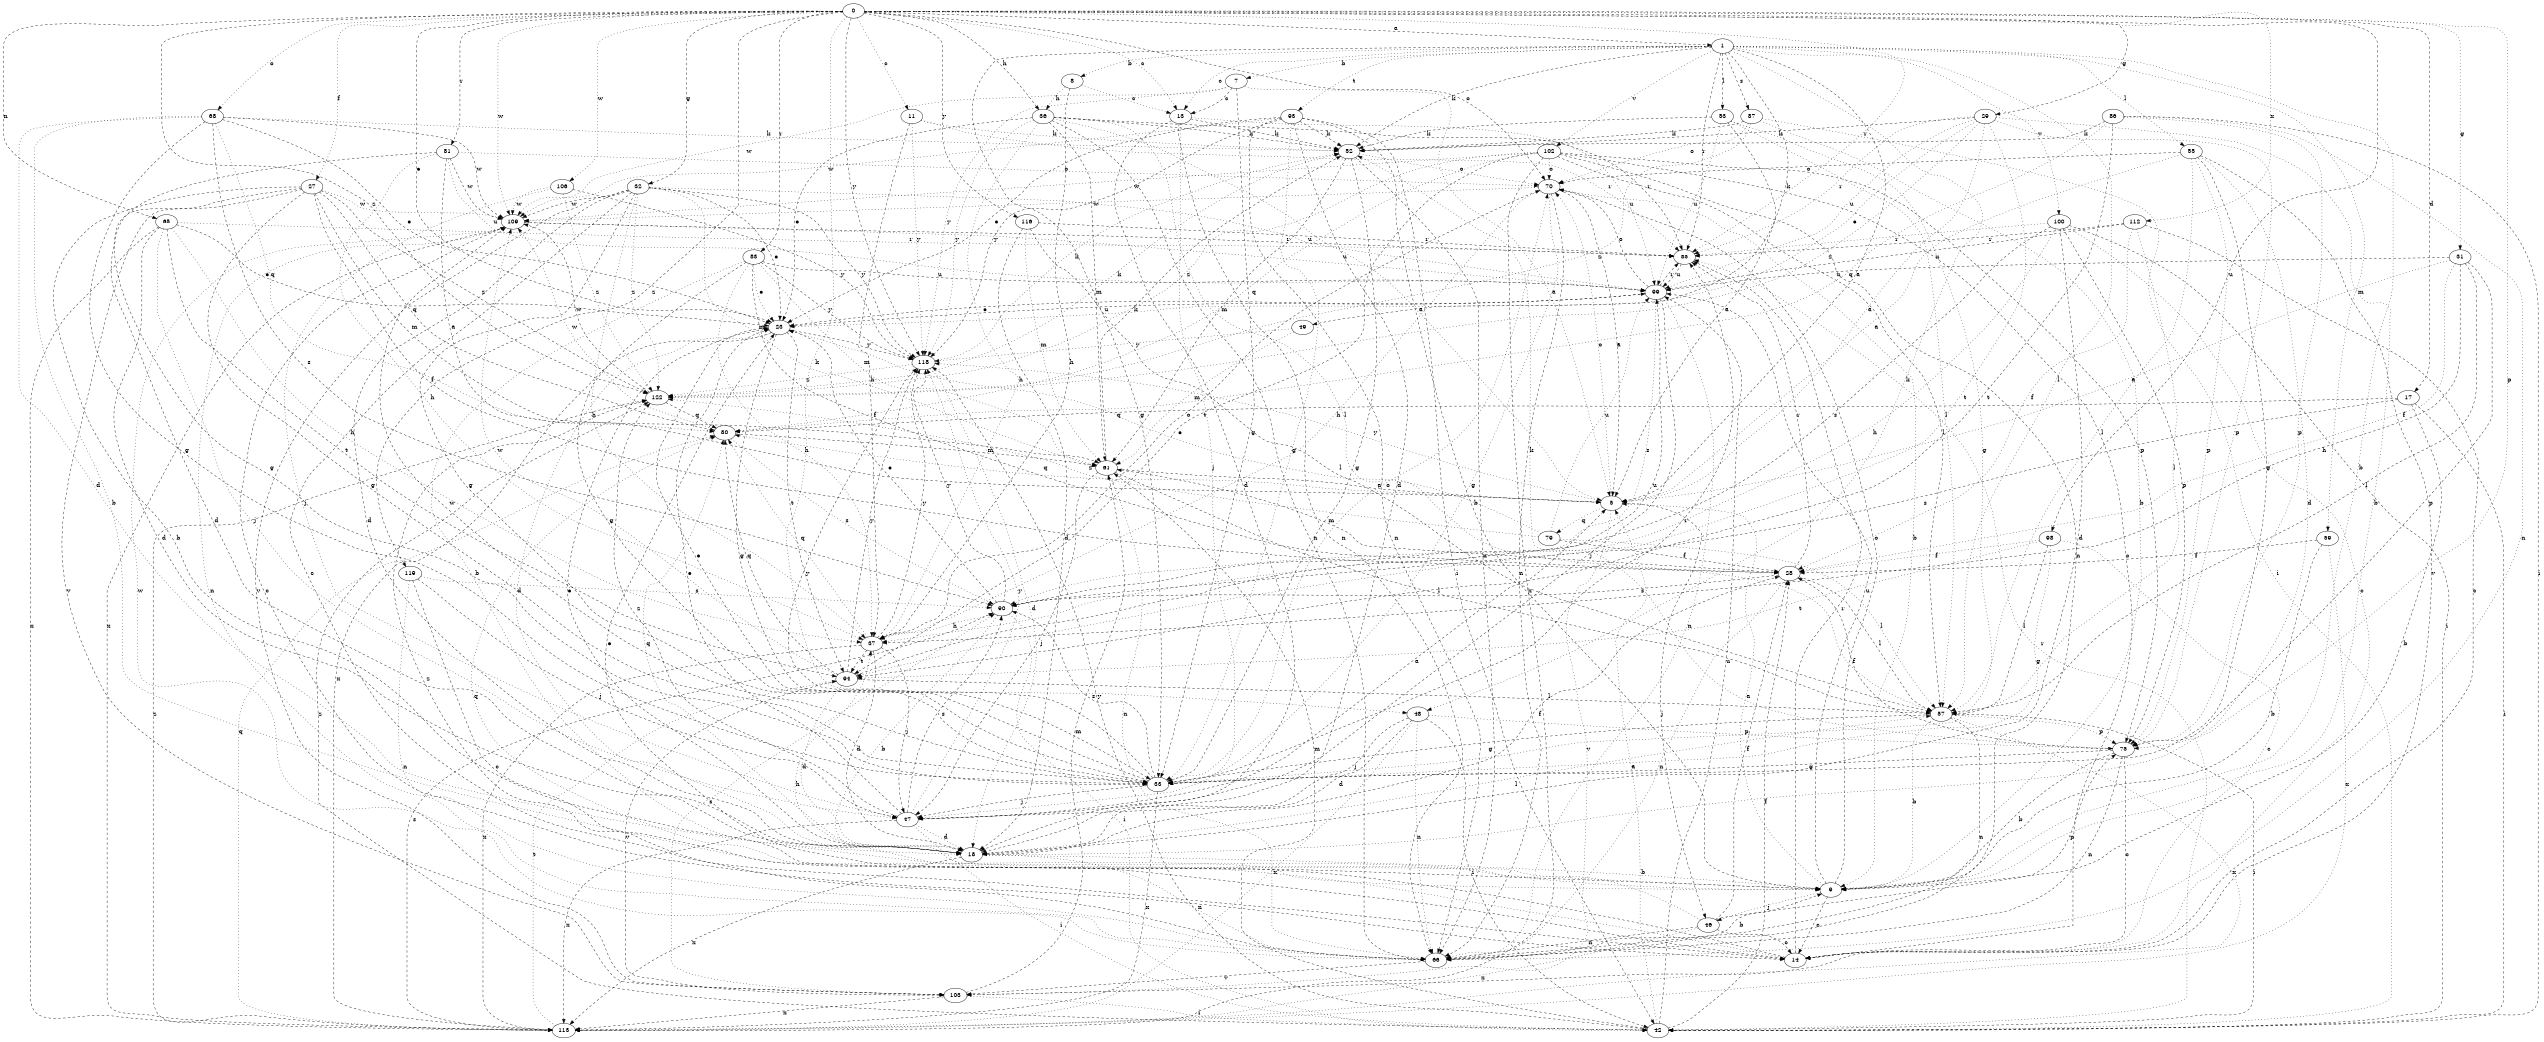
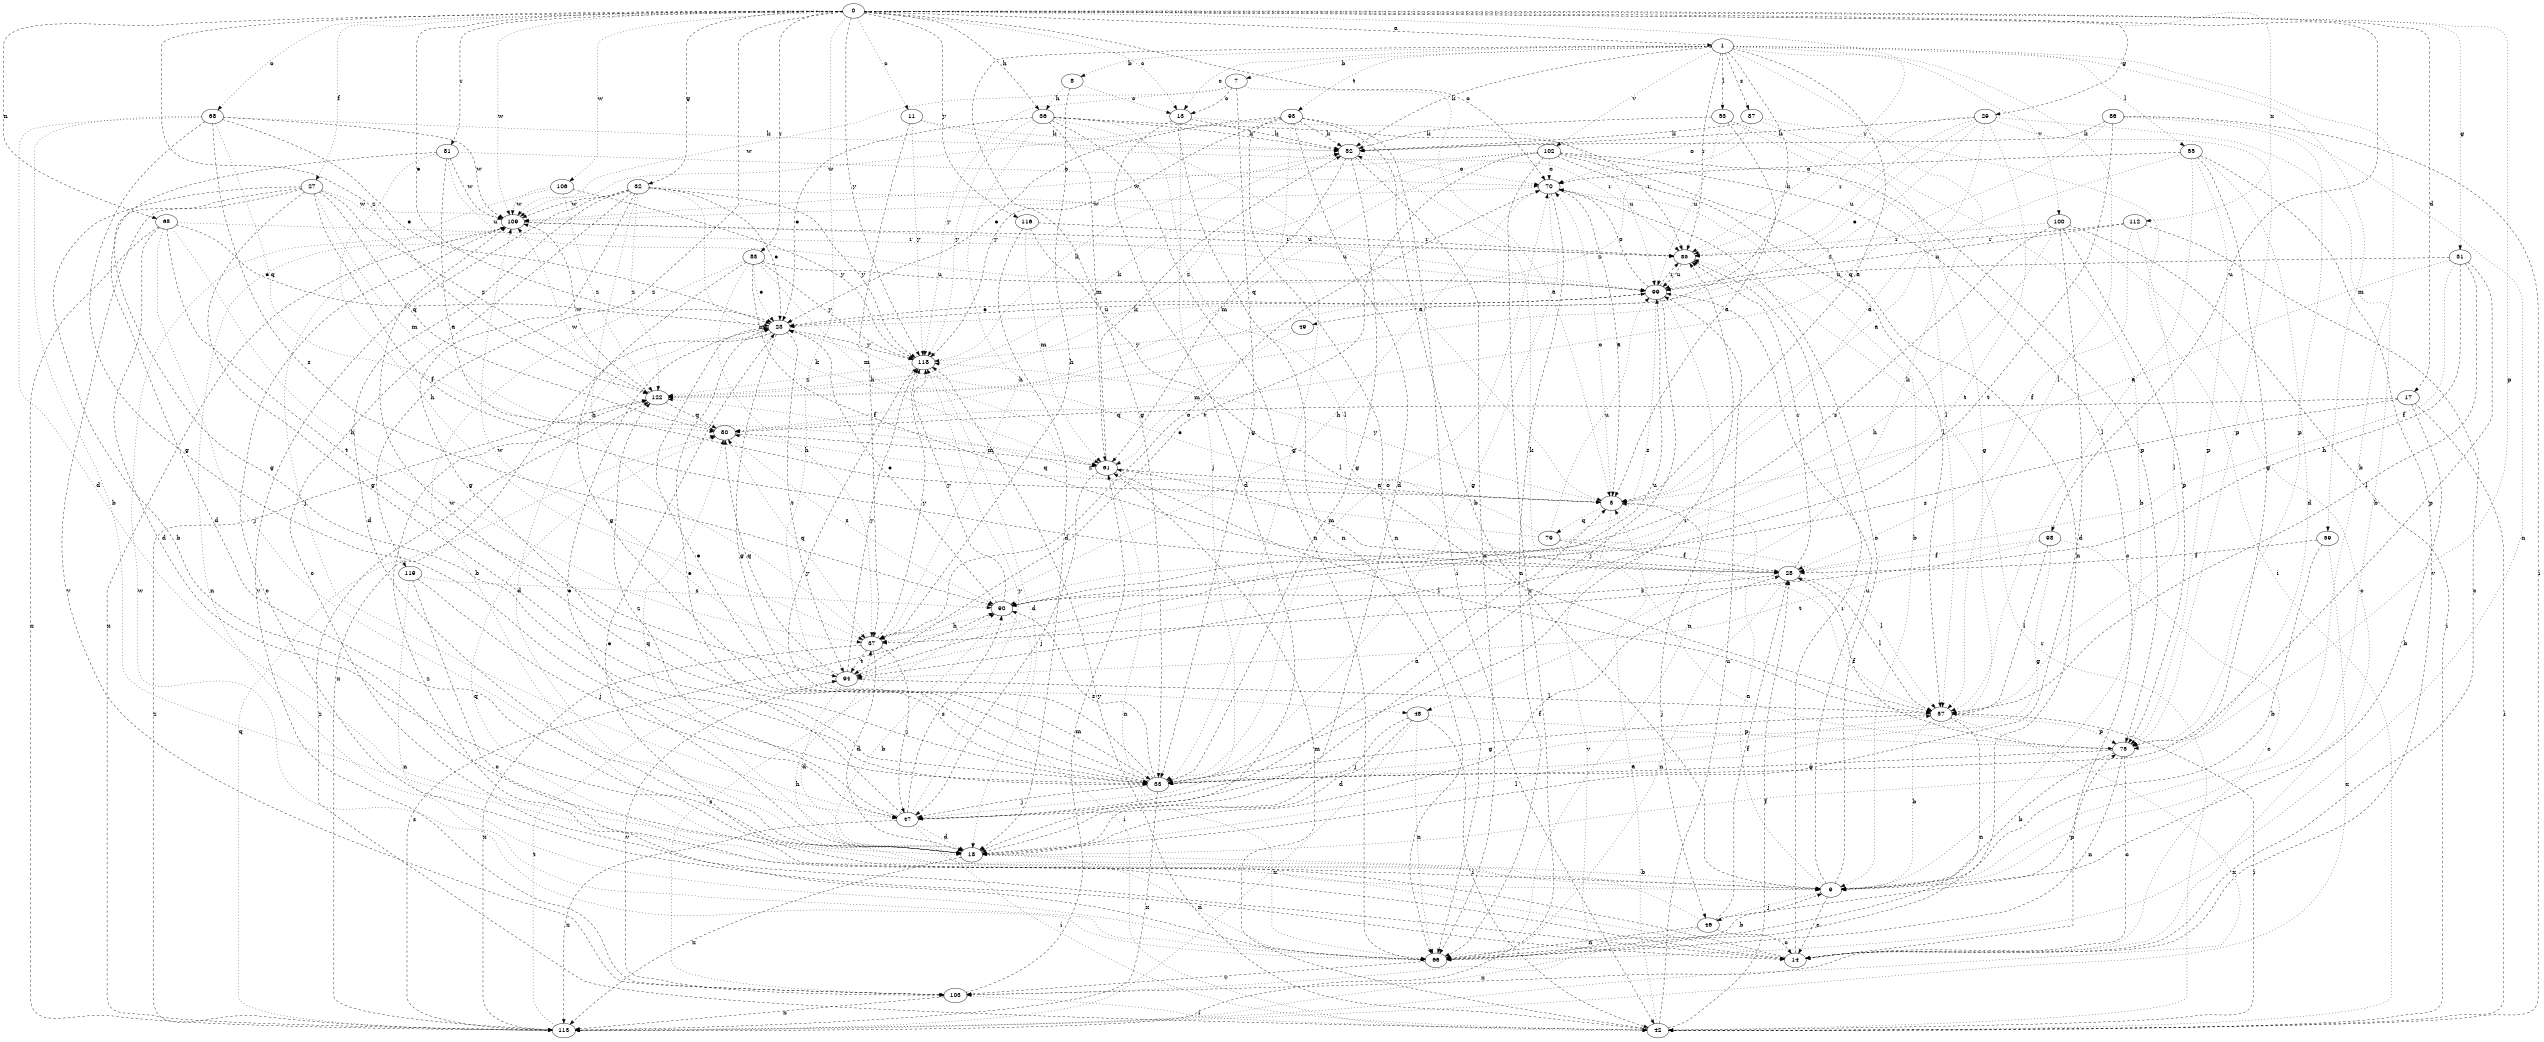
(656, 424) -> (656, 424)
